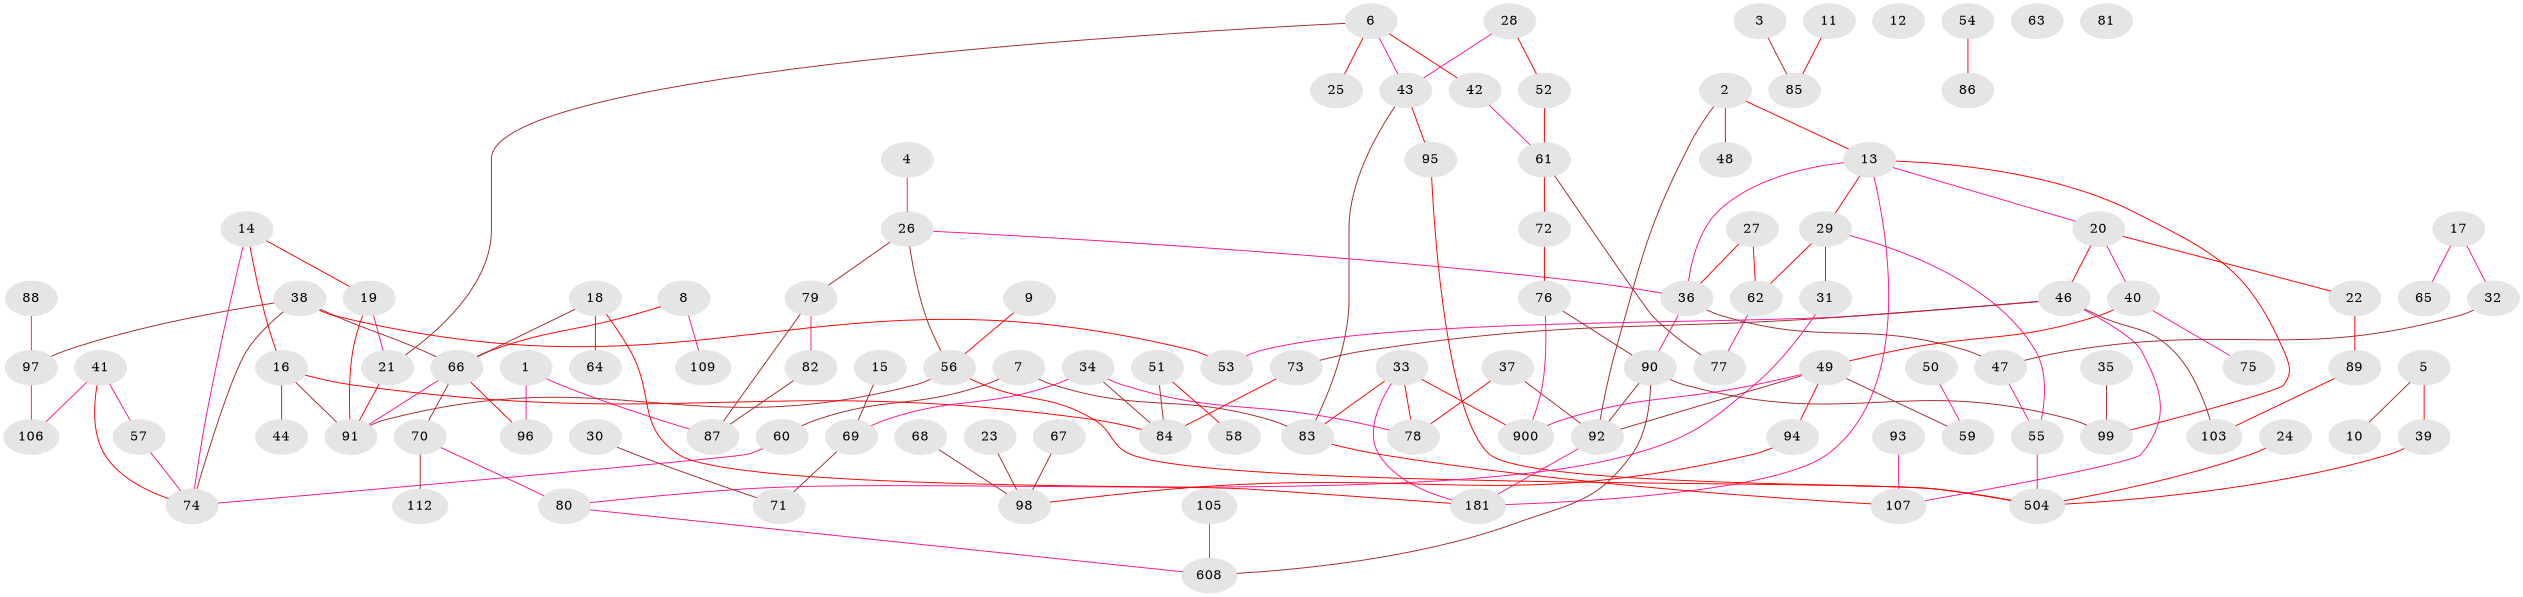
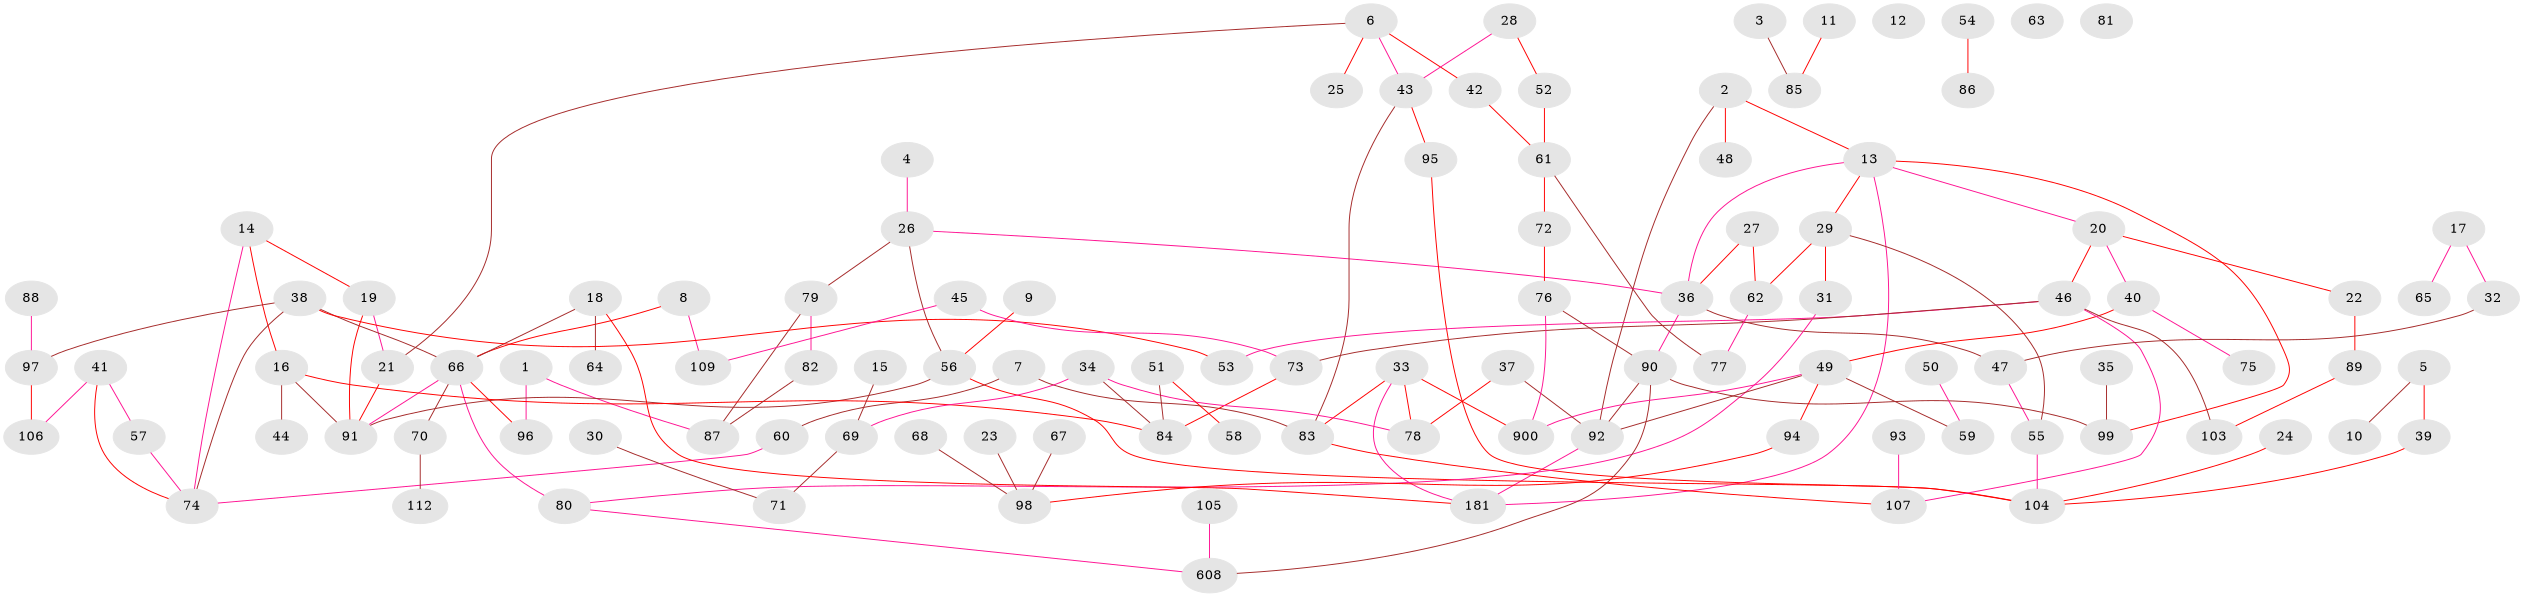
(1510, 125) -> (1510, 125)
(1983, 296) -> (1983, 296)
none -> (960, 298)
(31, 402) -> (31, 402)
(492, 472) -> (489, 451)
(2037, 506) -> (2037, 506)
